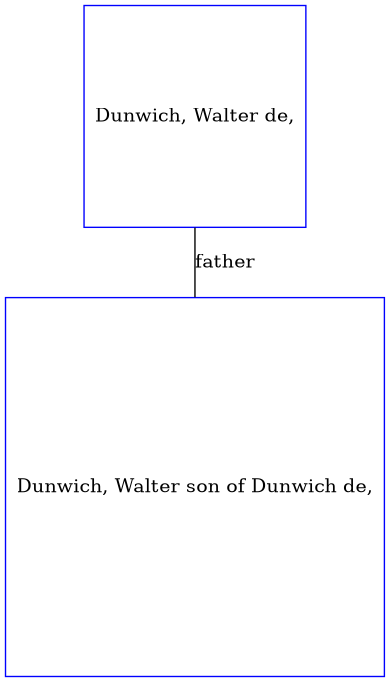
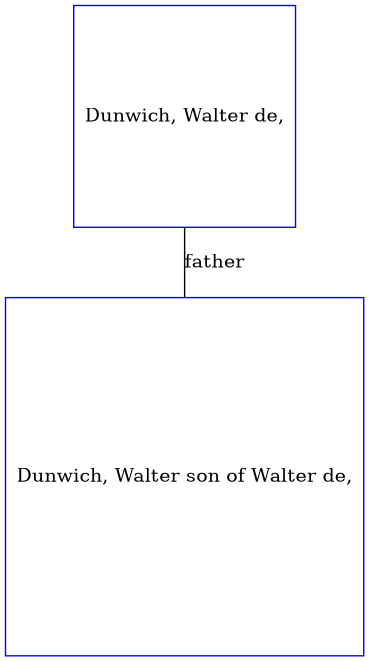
(195, 487) -> (185, 477)
